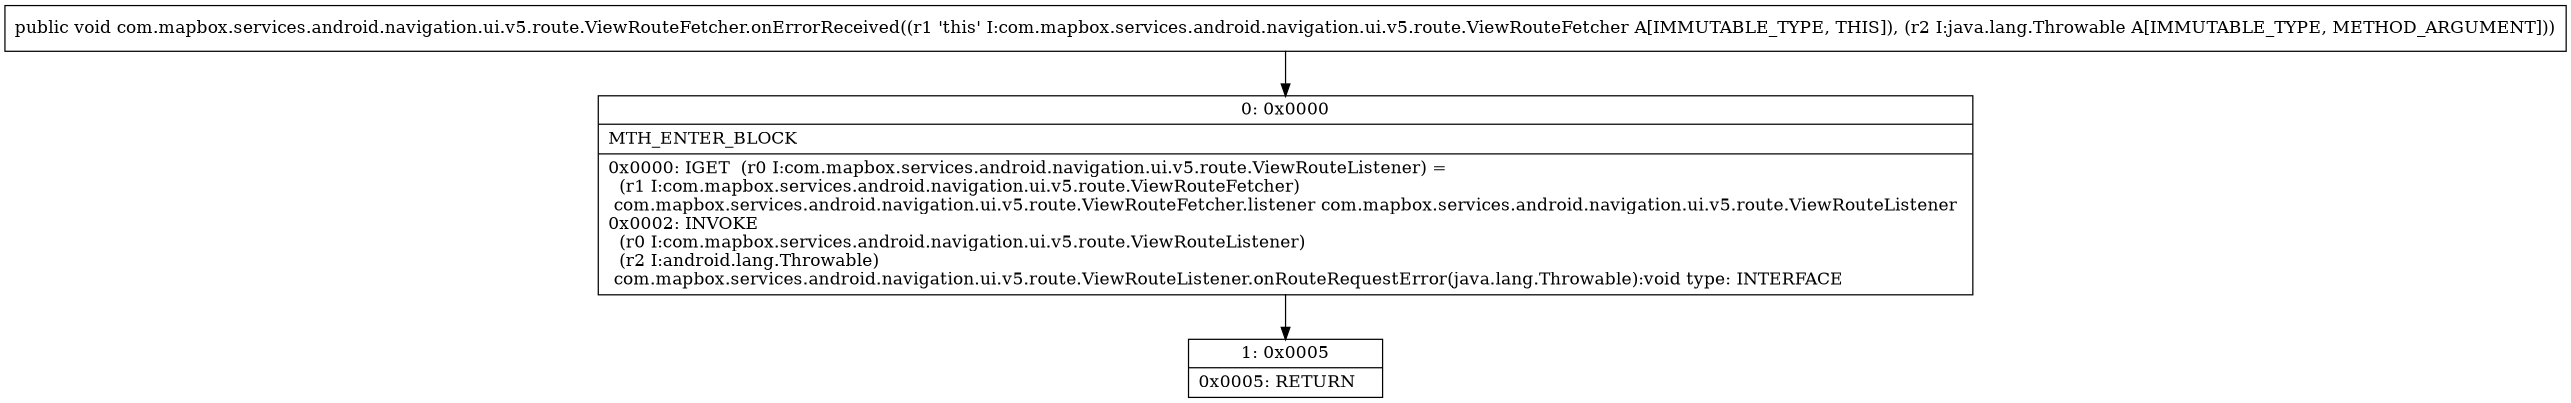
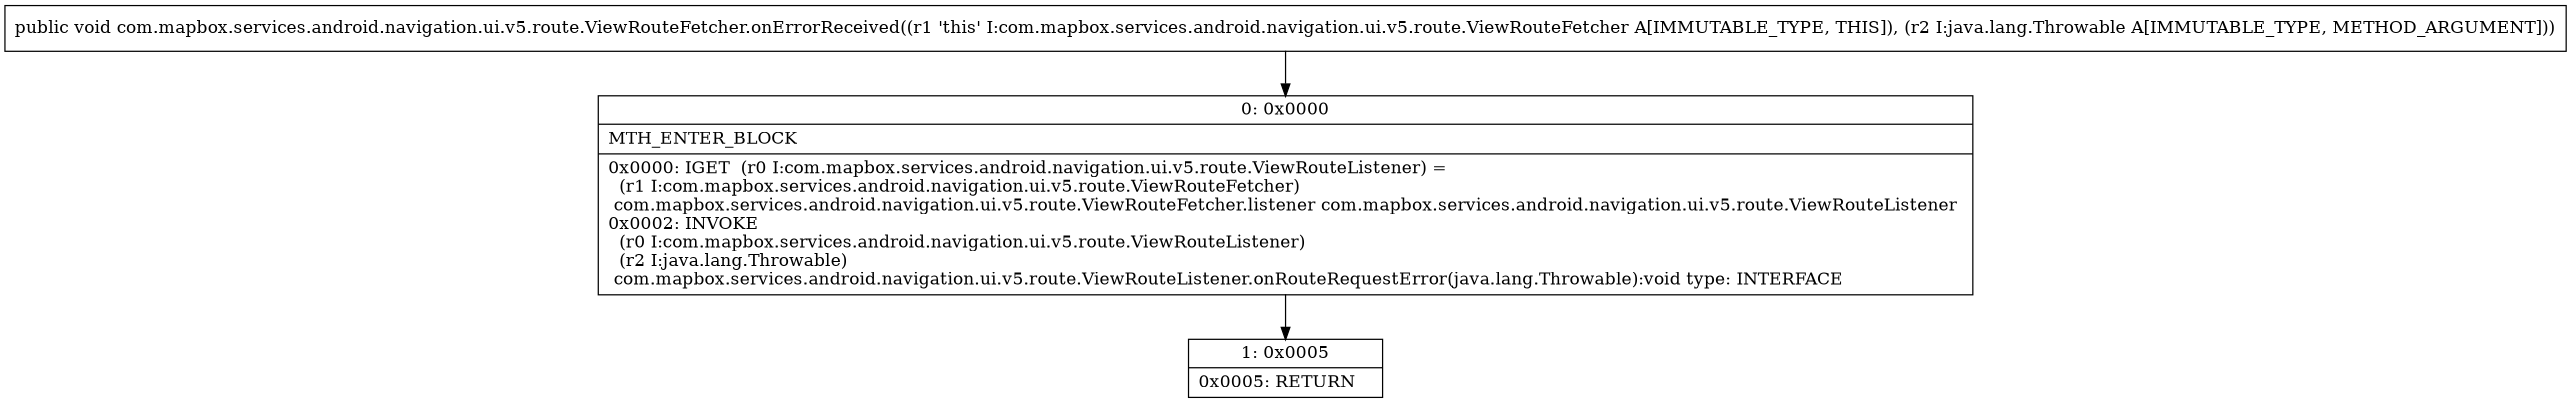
(744, 261) -> (728, 261)
